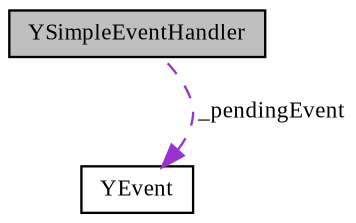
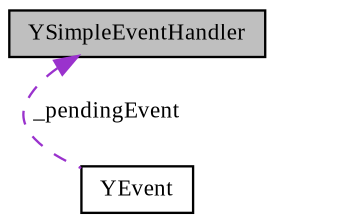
(191, 100) -> (26, 126)
